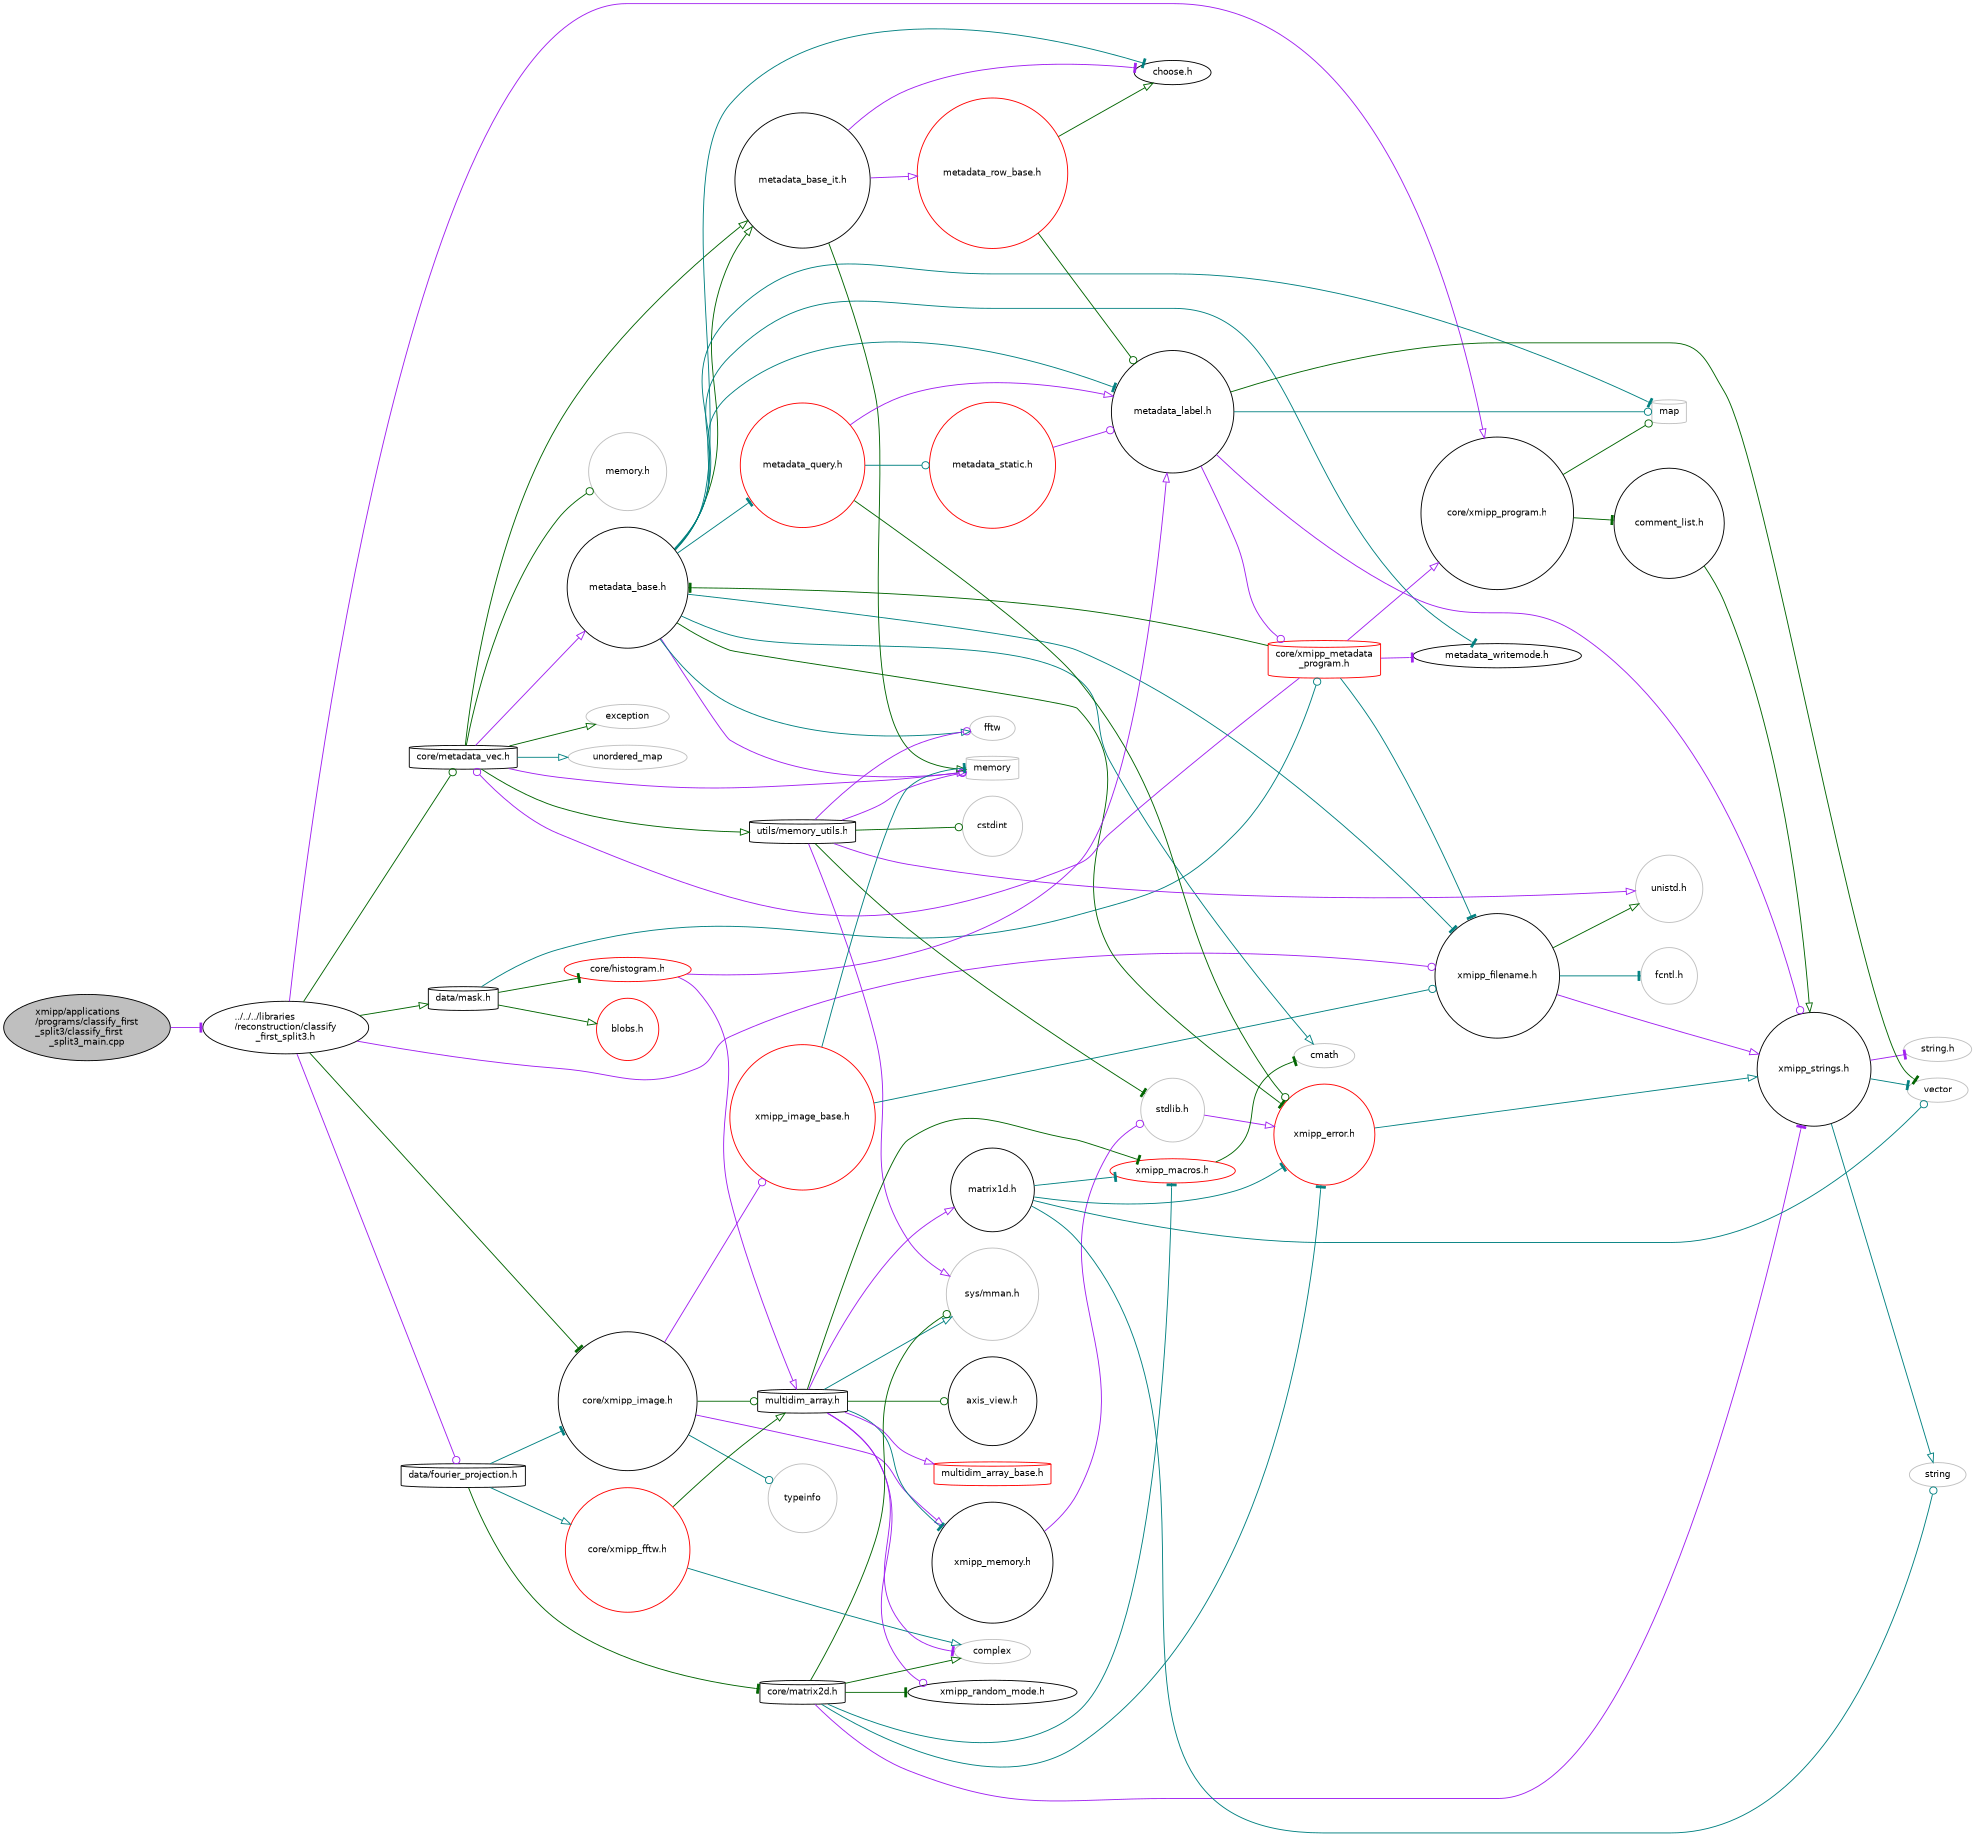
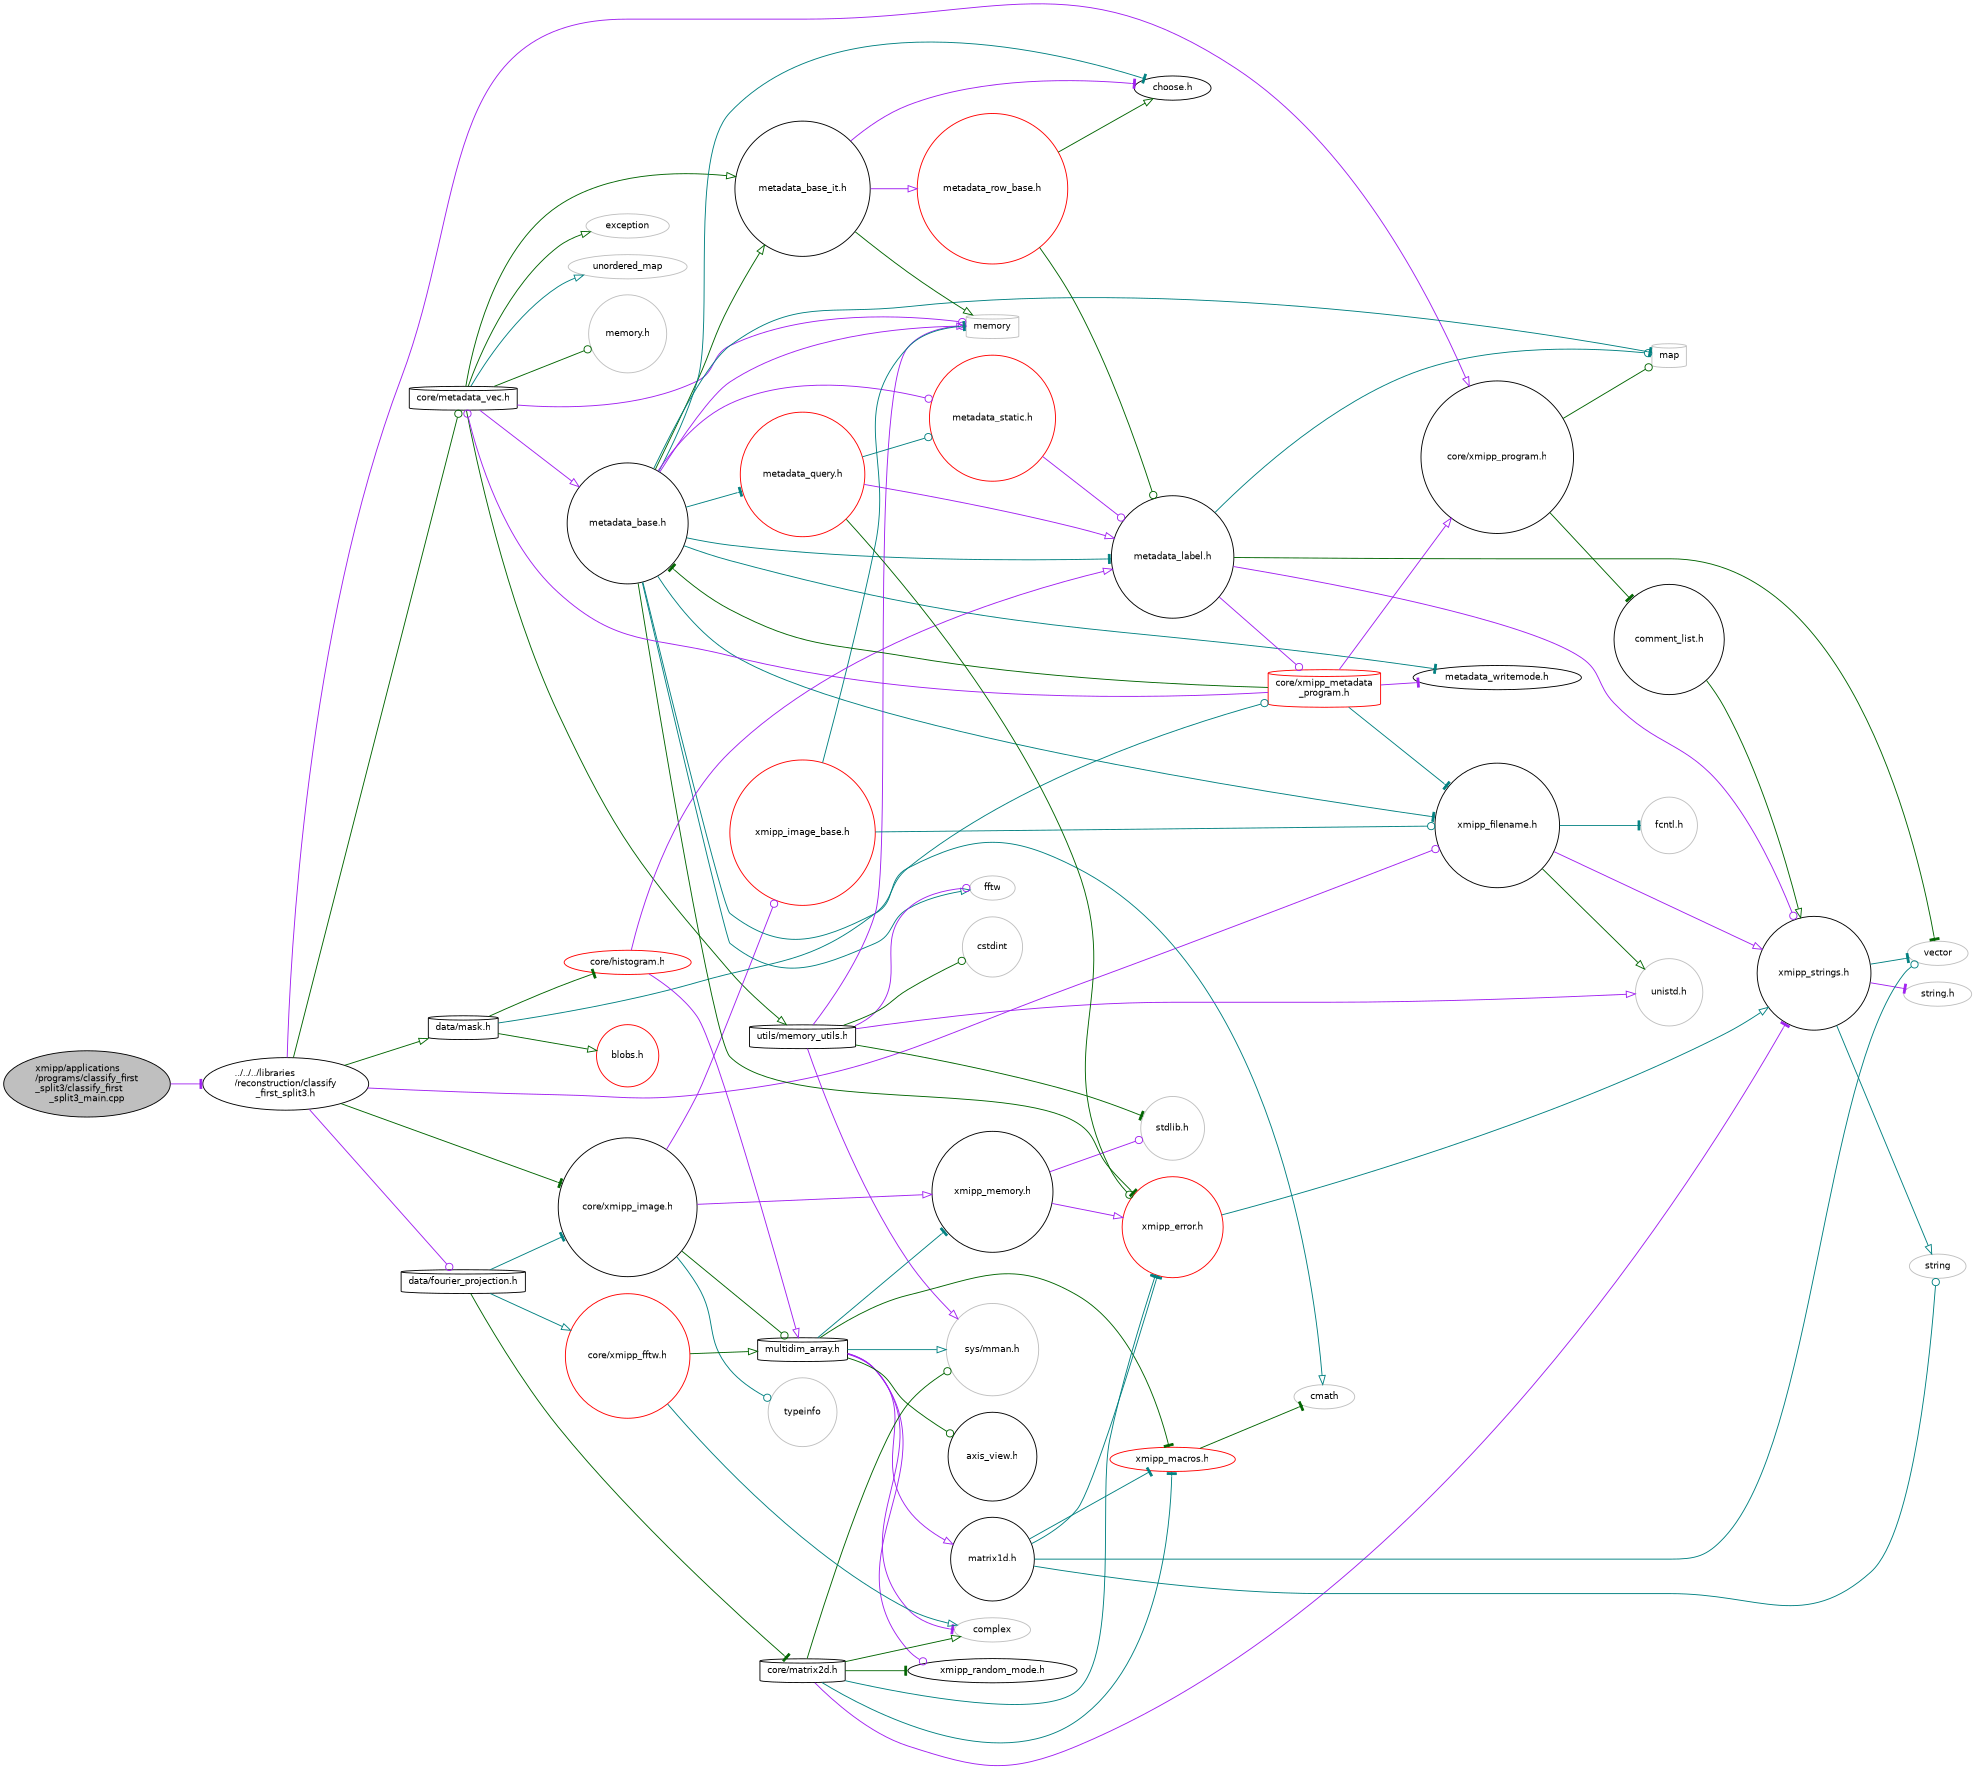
none -> (777, 389)
(1235, 1120) -> (1083, 1210)
(992, 1474) -> none
